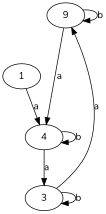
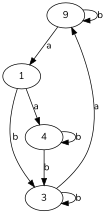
(56, 73) -> (46, 43)
none -> (10, 137)
(47, 168) -> (47, 168)
